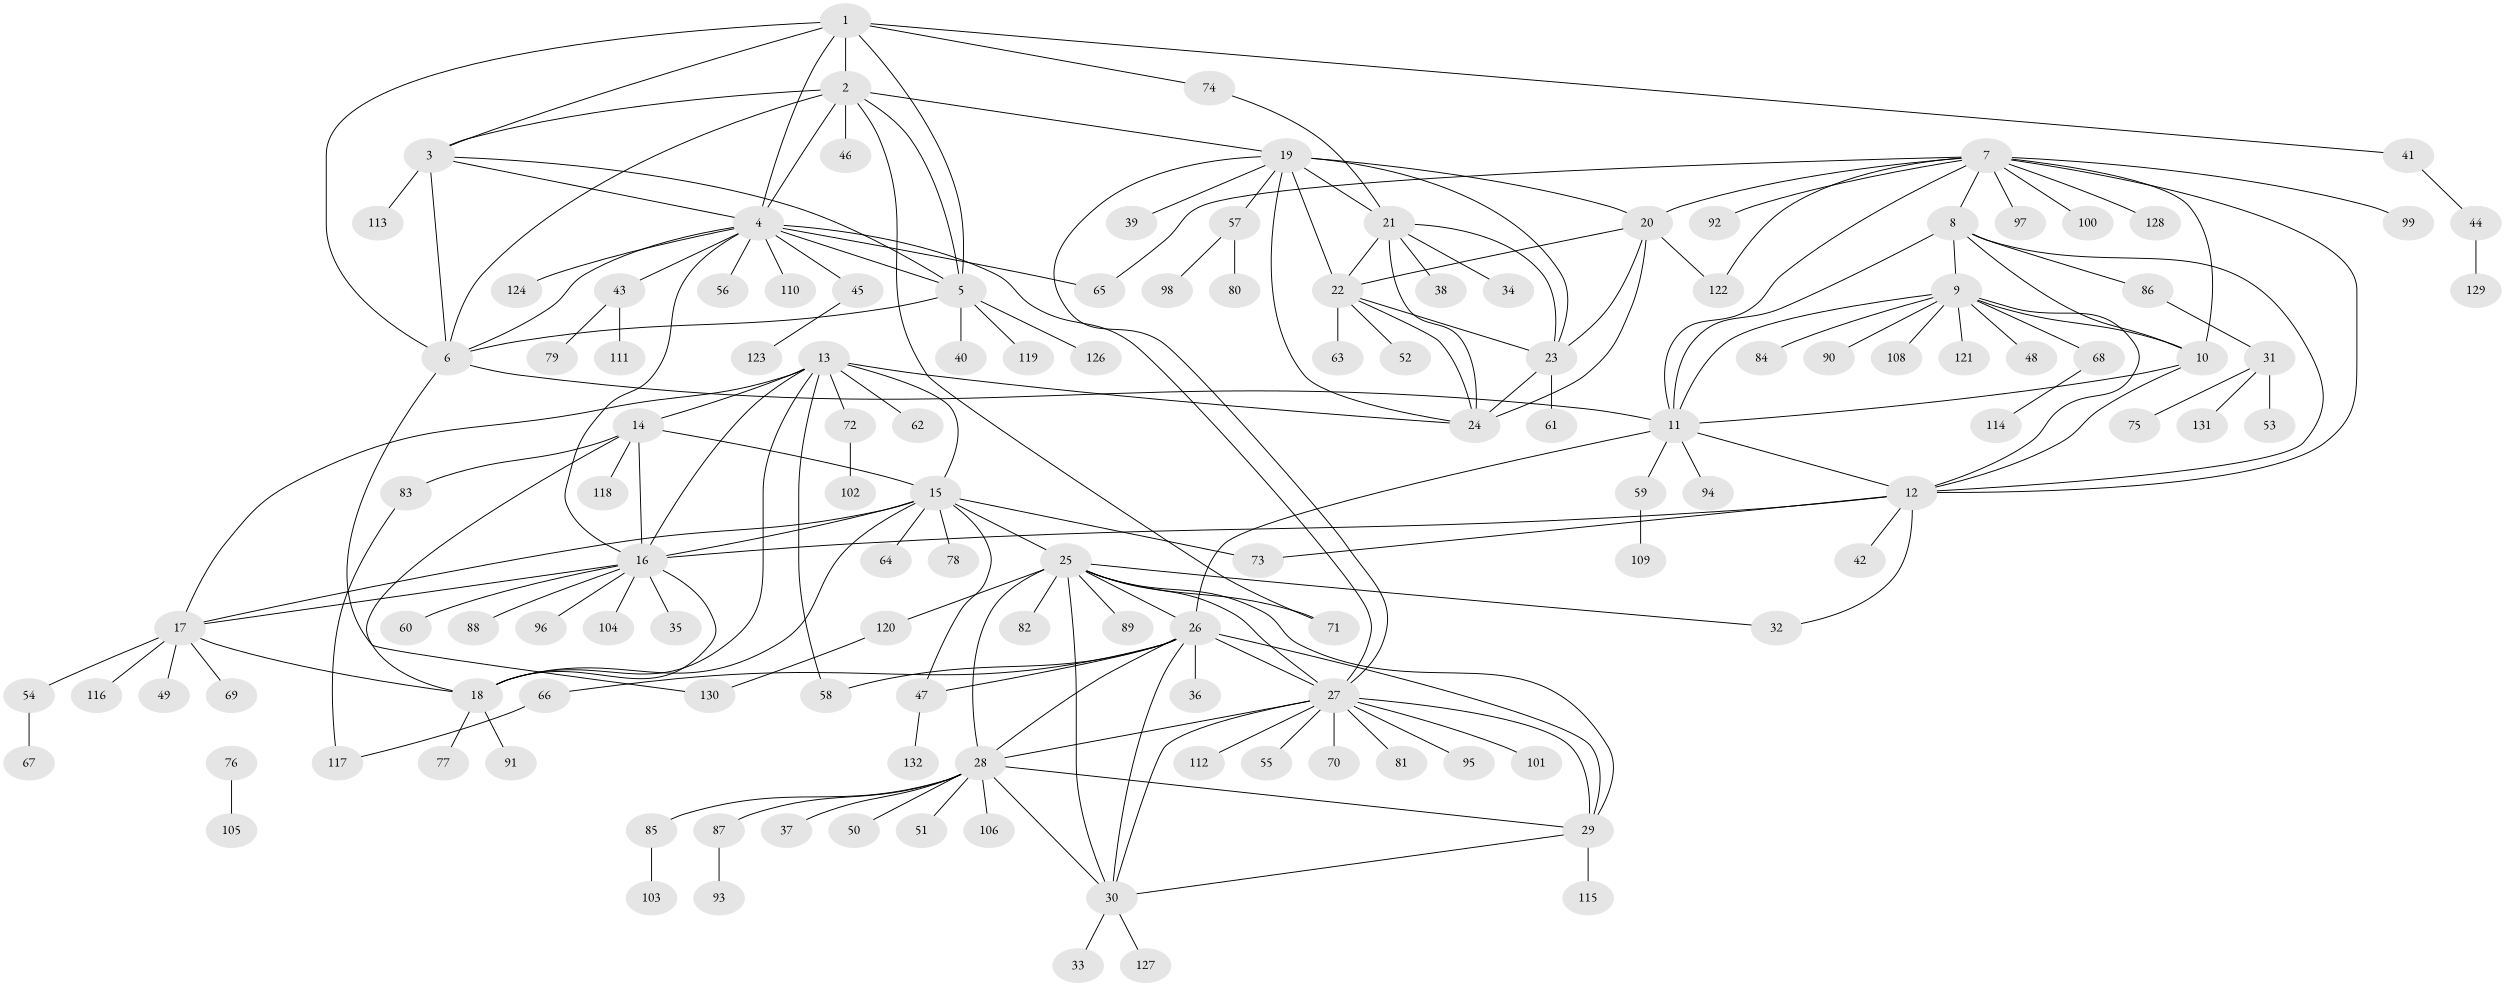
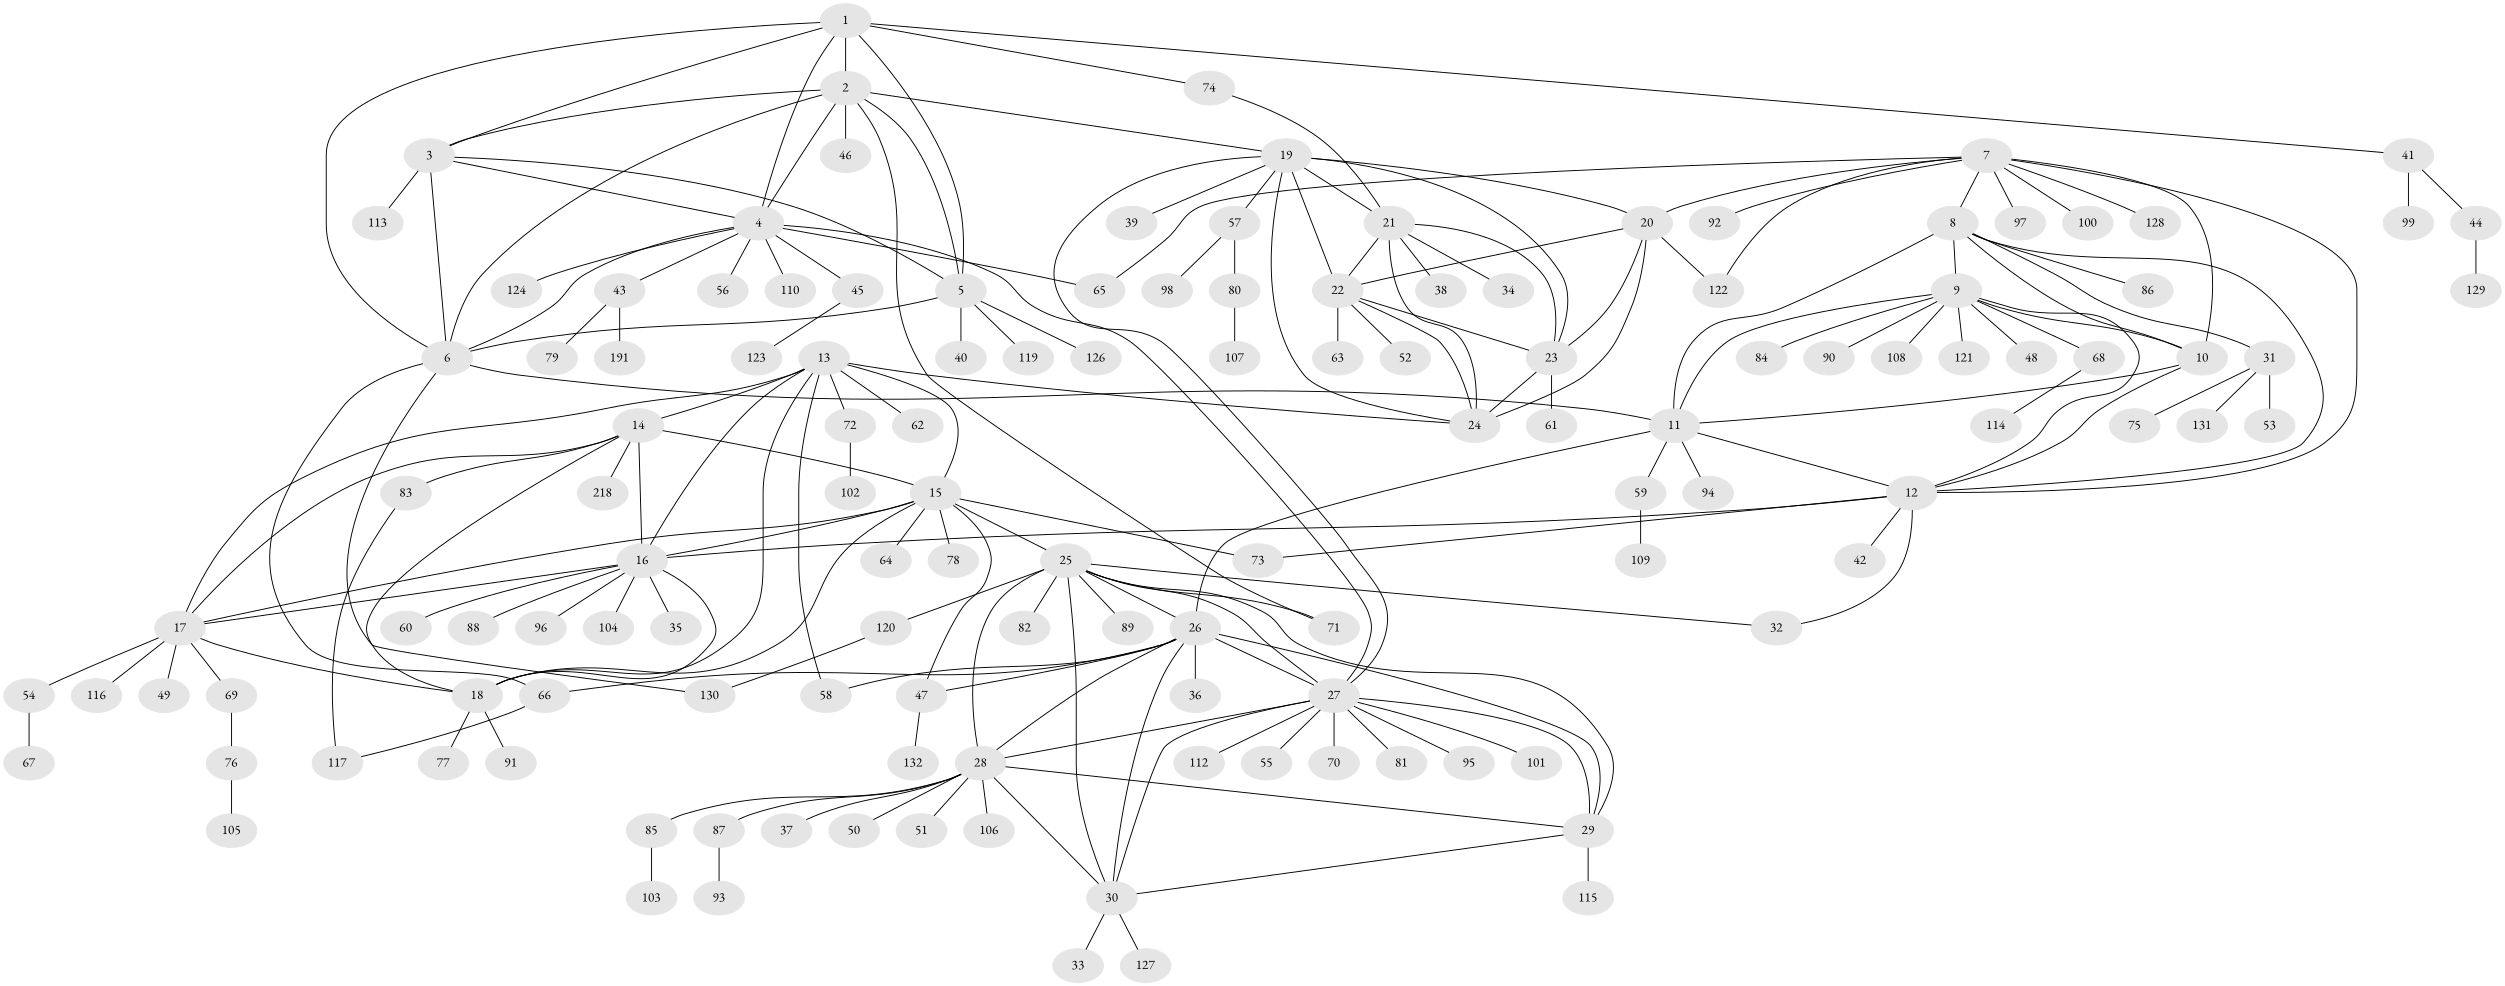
(2202, 174) -> (2408, 189)
(860, 257) -> none
(1787, 271) -> none
(2202, 321) -> (2106, 304)
(620, 358) -> (620, 358)
none -> (1235, 358)
(626, 394) -> none
none -> (383, 473)
(603, 493) -> (603, 493)
none -> (274, 587)
none -> (232, 729)
